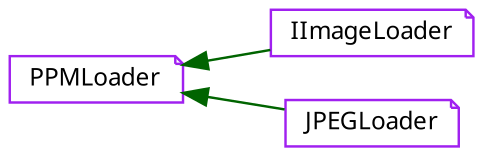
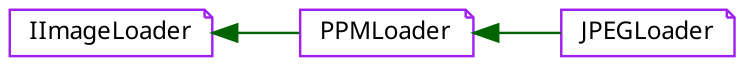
(239, 55) -> (269, 33)
